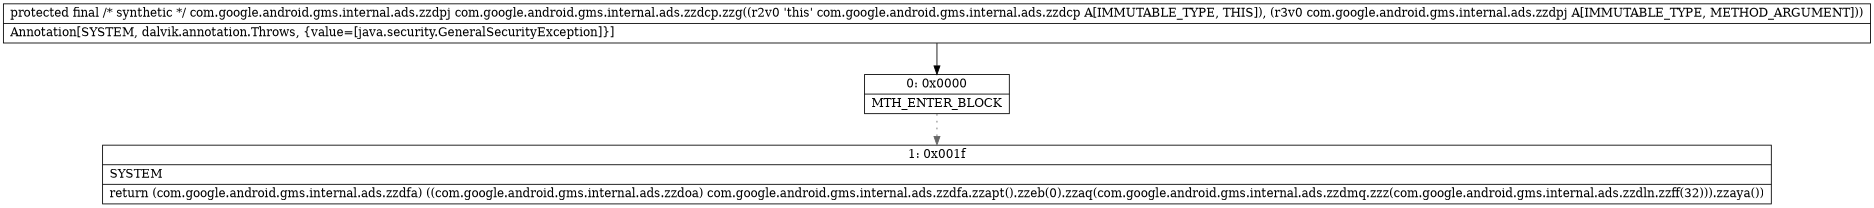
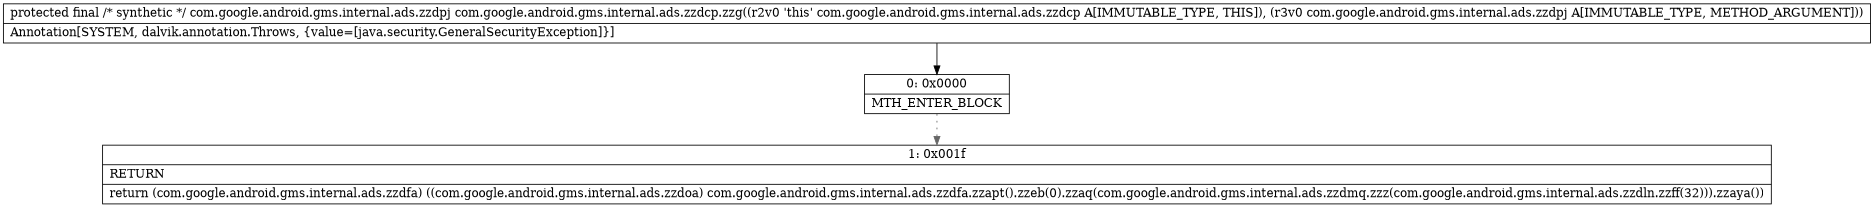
(136, 174) -> (137, 174)
